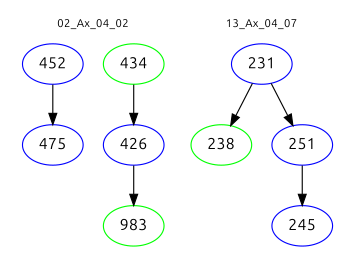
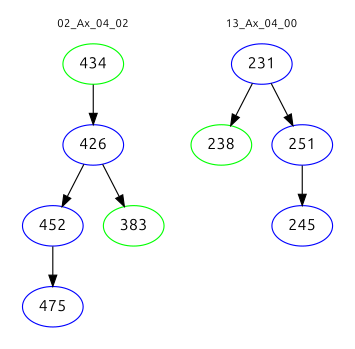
(262, 24) -> (262, 24)
none -> (76, 180)
(134, 226) -> (134, 226)
